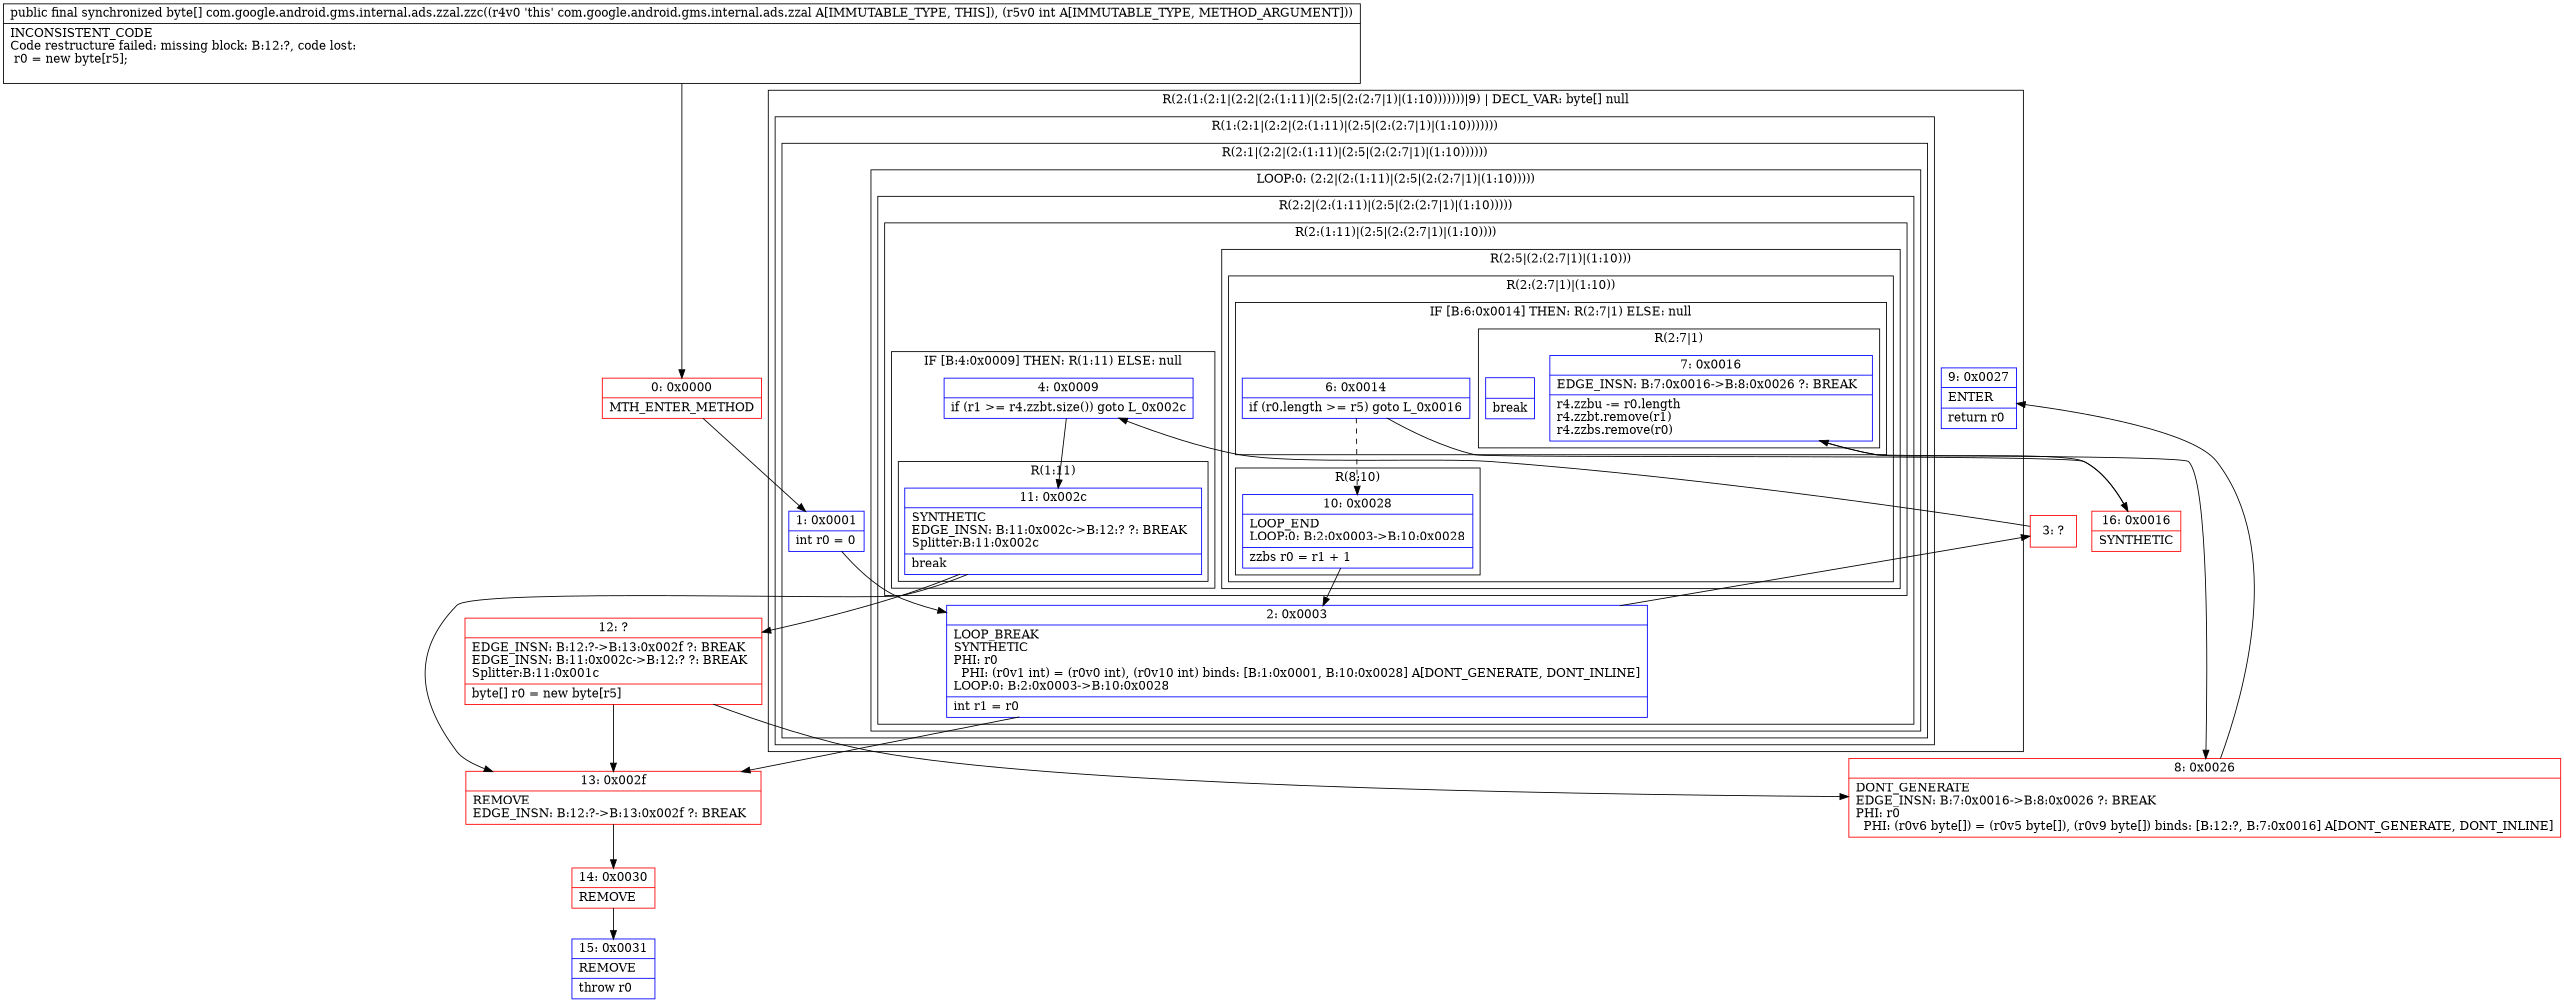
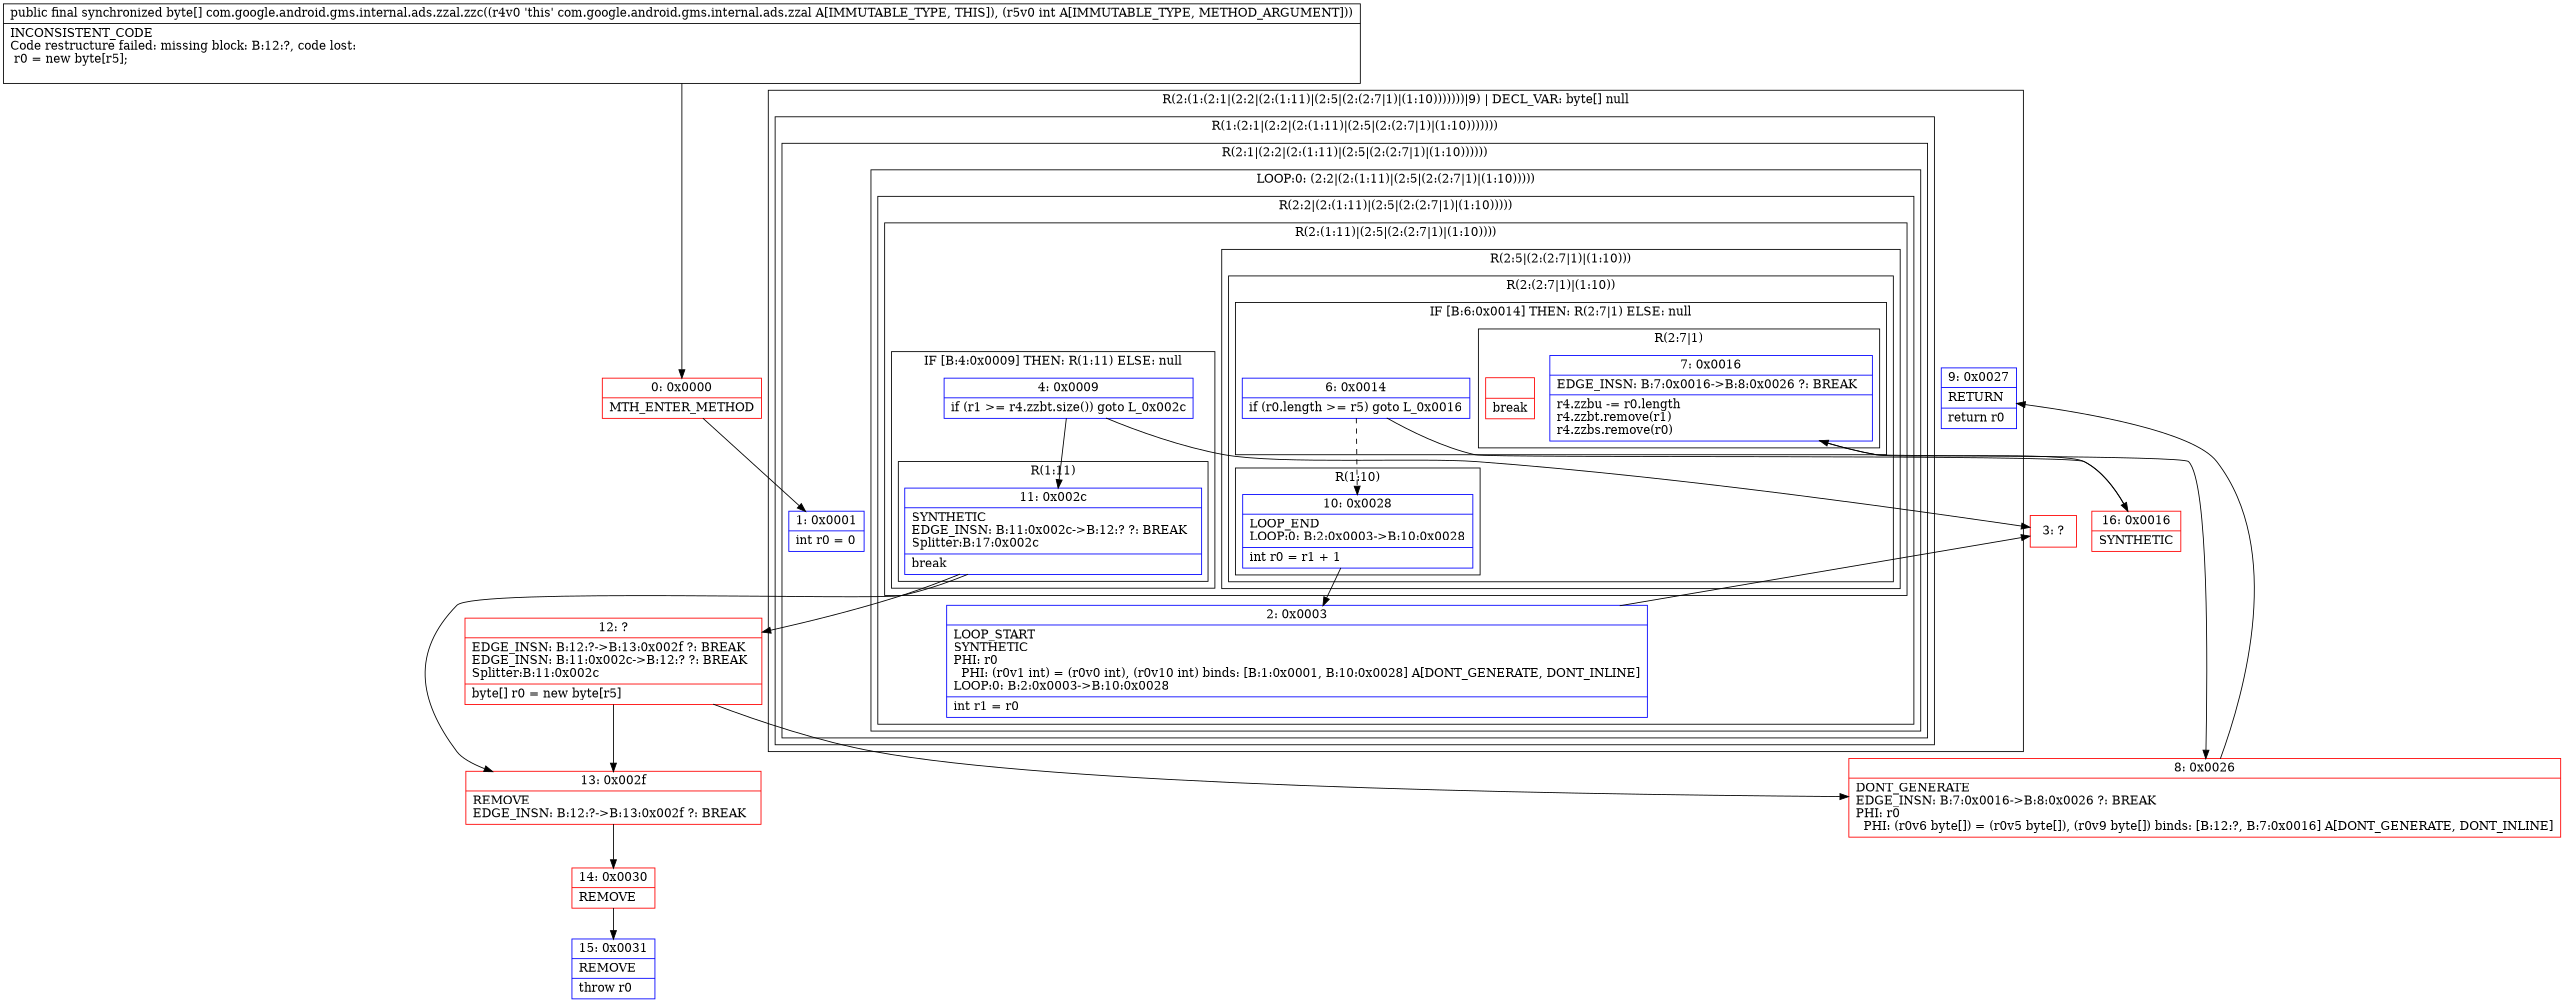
(1971, 397) -> (1976, 397)
(1510, 398) -> (1510, 398)
(1577, 469) -> (1562, 469)
(1358, 478) -> (1358, 478)
(975, 543) -> (975, 543)
(1300, 557) -> (1295, 557)
(864, 574) -> none
(996, 635) -> (995, 635)
(536, 673) -> (536, 673)
(817, 757) -> none
